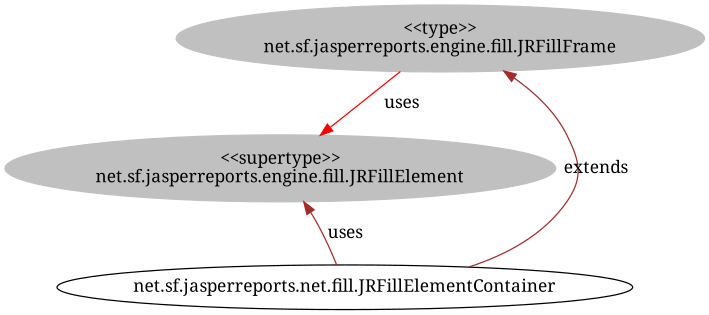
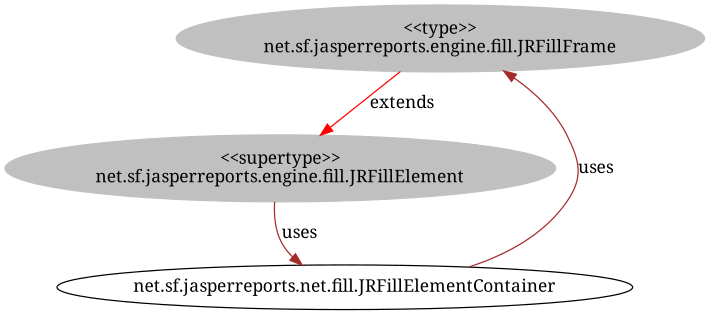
(402, 103) -> (402, 103)
(596, 168) -> (596, 168)
(325, 238) -> (277, 232)
